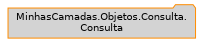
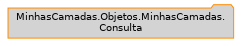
(102, 23) -> (121, 23)
